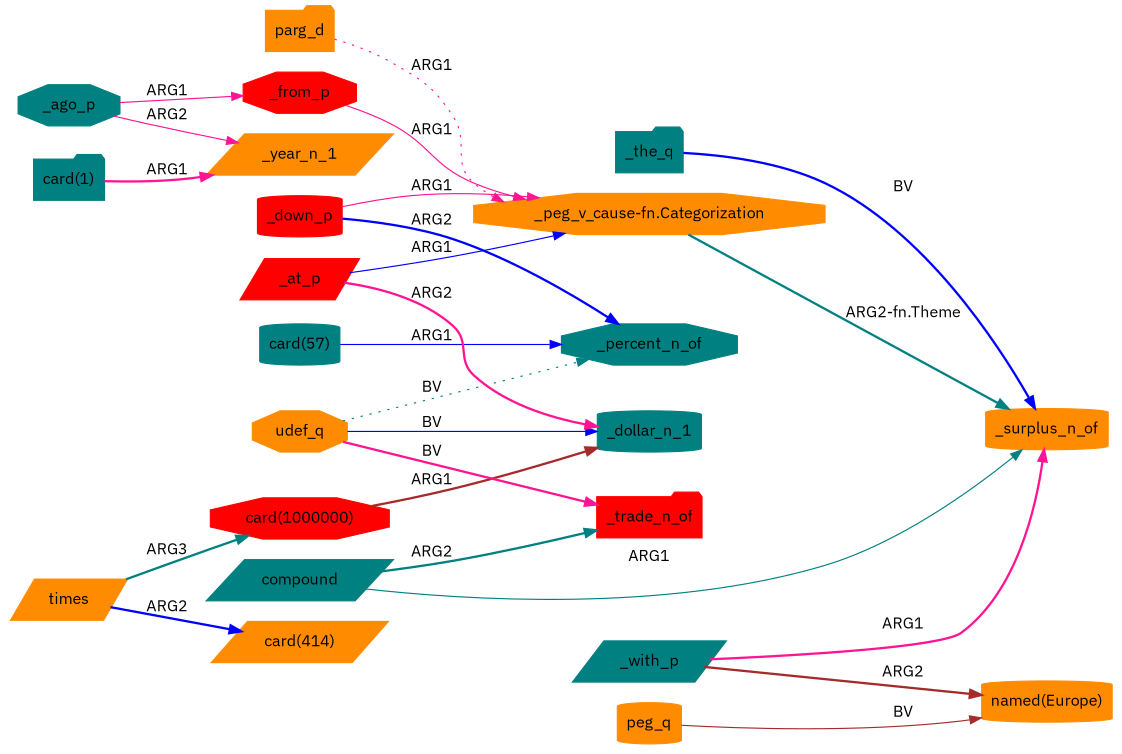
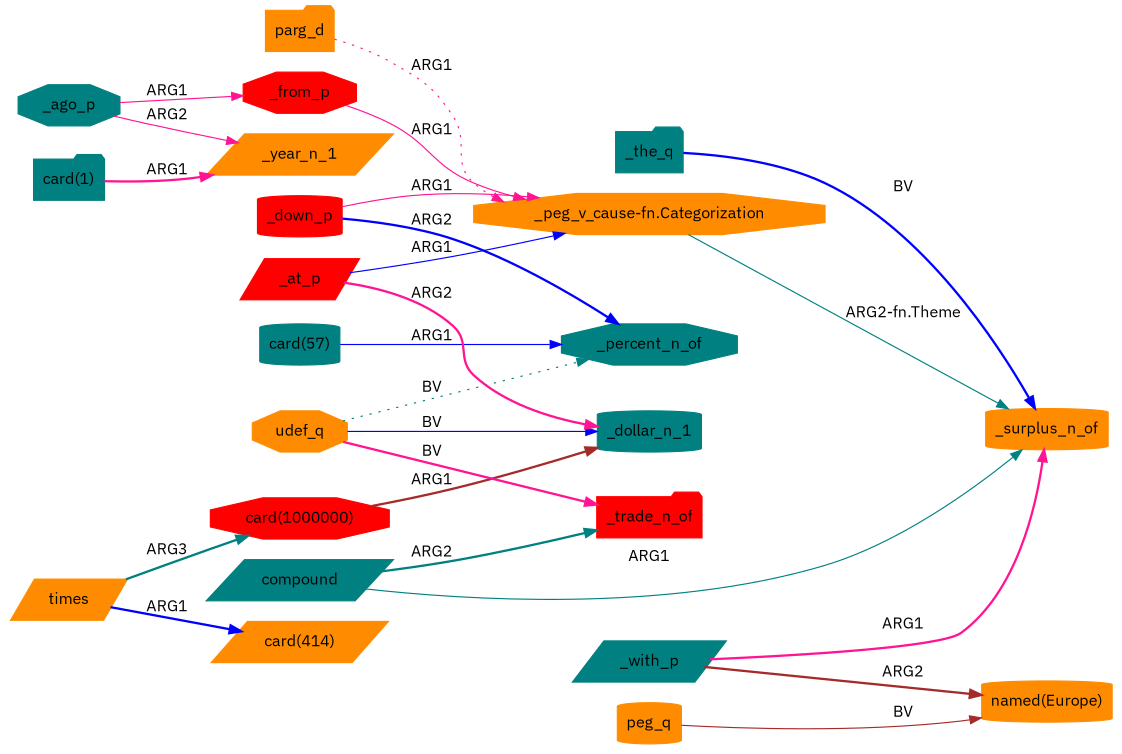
(843, 319) -> (843, 319)
(168, 607) -> (168, 607)
